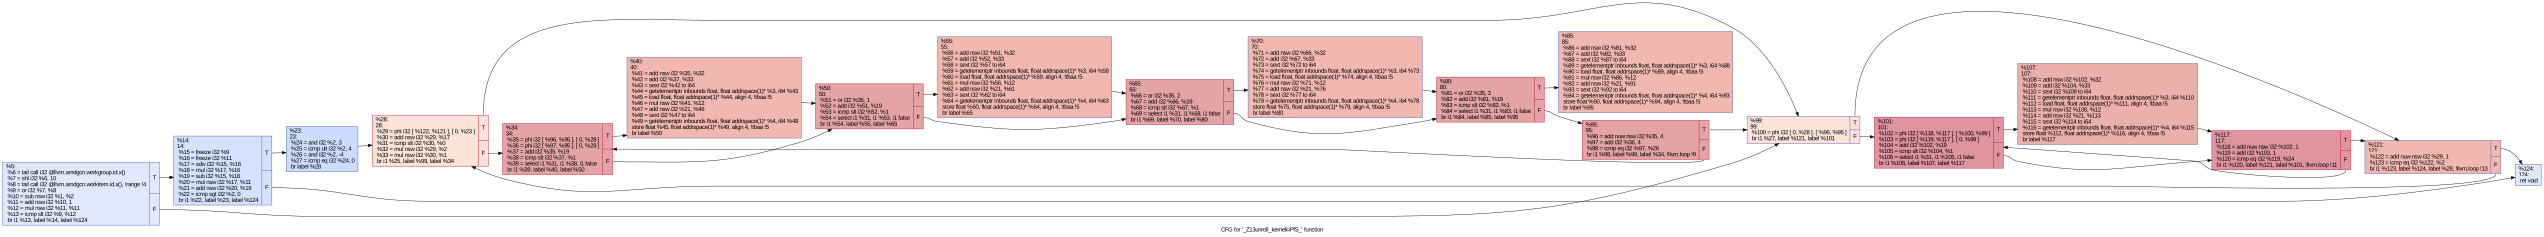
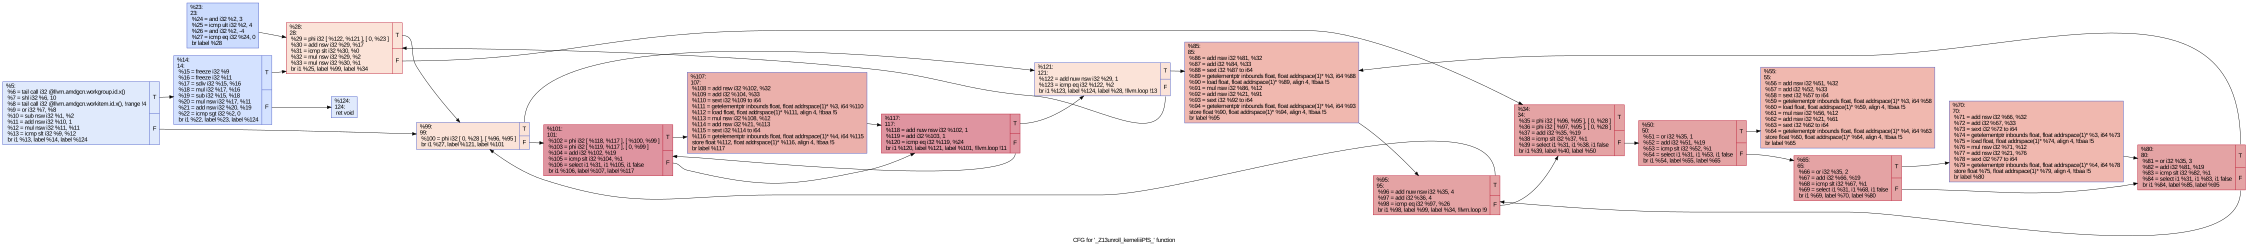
(1593, 54) -> (1220, 64)
(1117, 92) -> none
(714, 98) -> none
none -> (1389, 146)
(2512, 152) -> (1175, 71)
(277, 153) -> (277, 72)
(2433, 157) -> (1102, 79)
